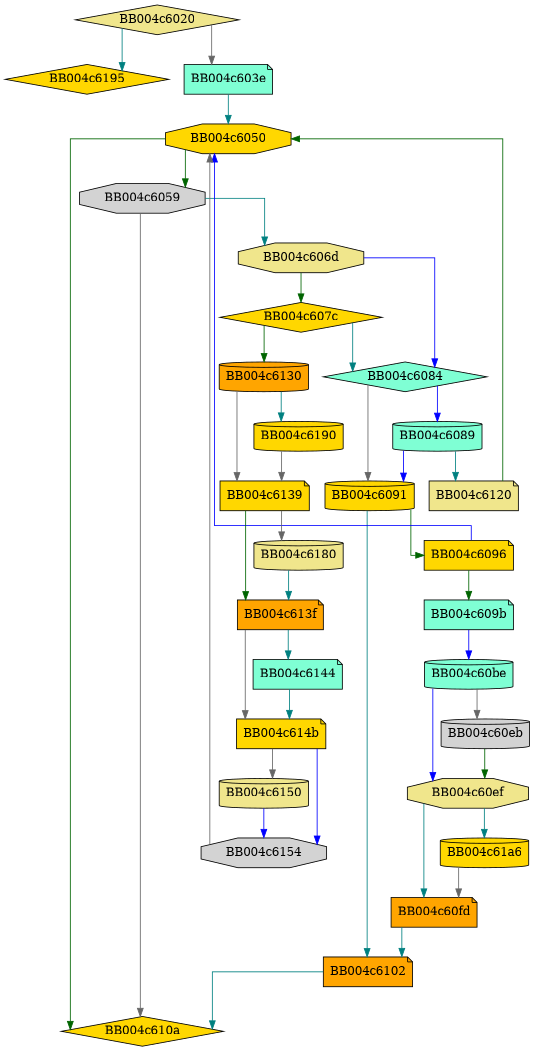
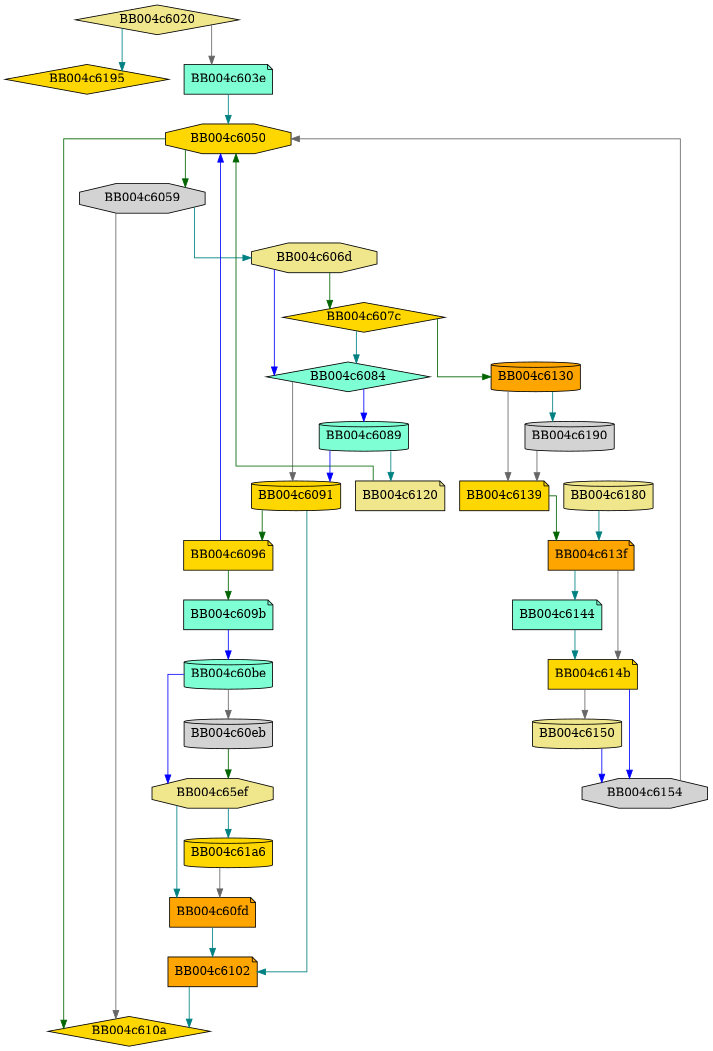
(299, 436) -> (570, 436)
(282, 520) -> none
(468, 793) -> (213, 793)
